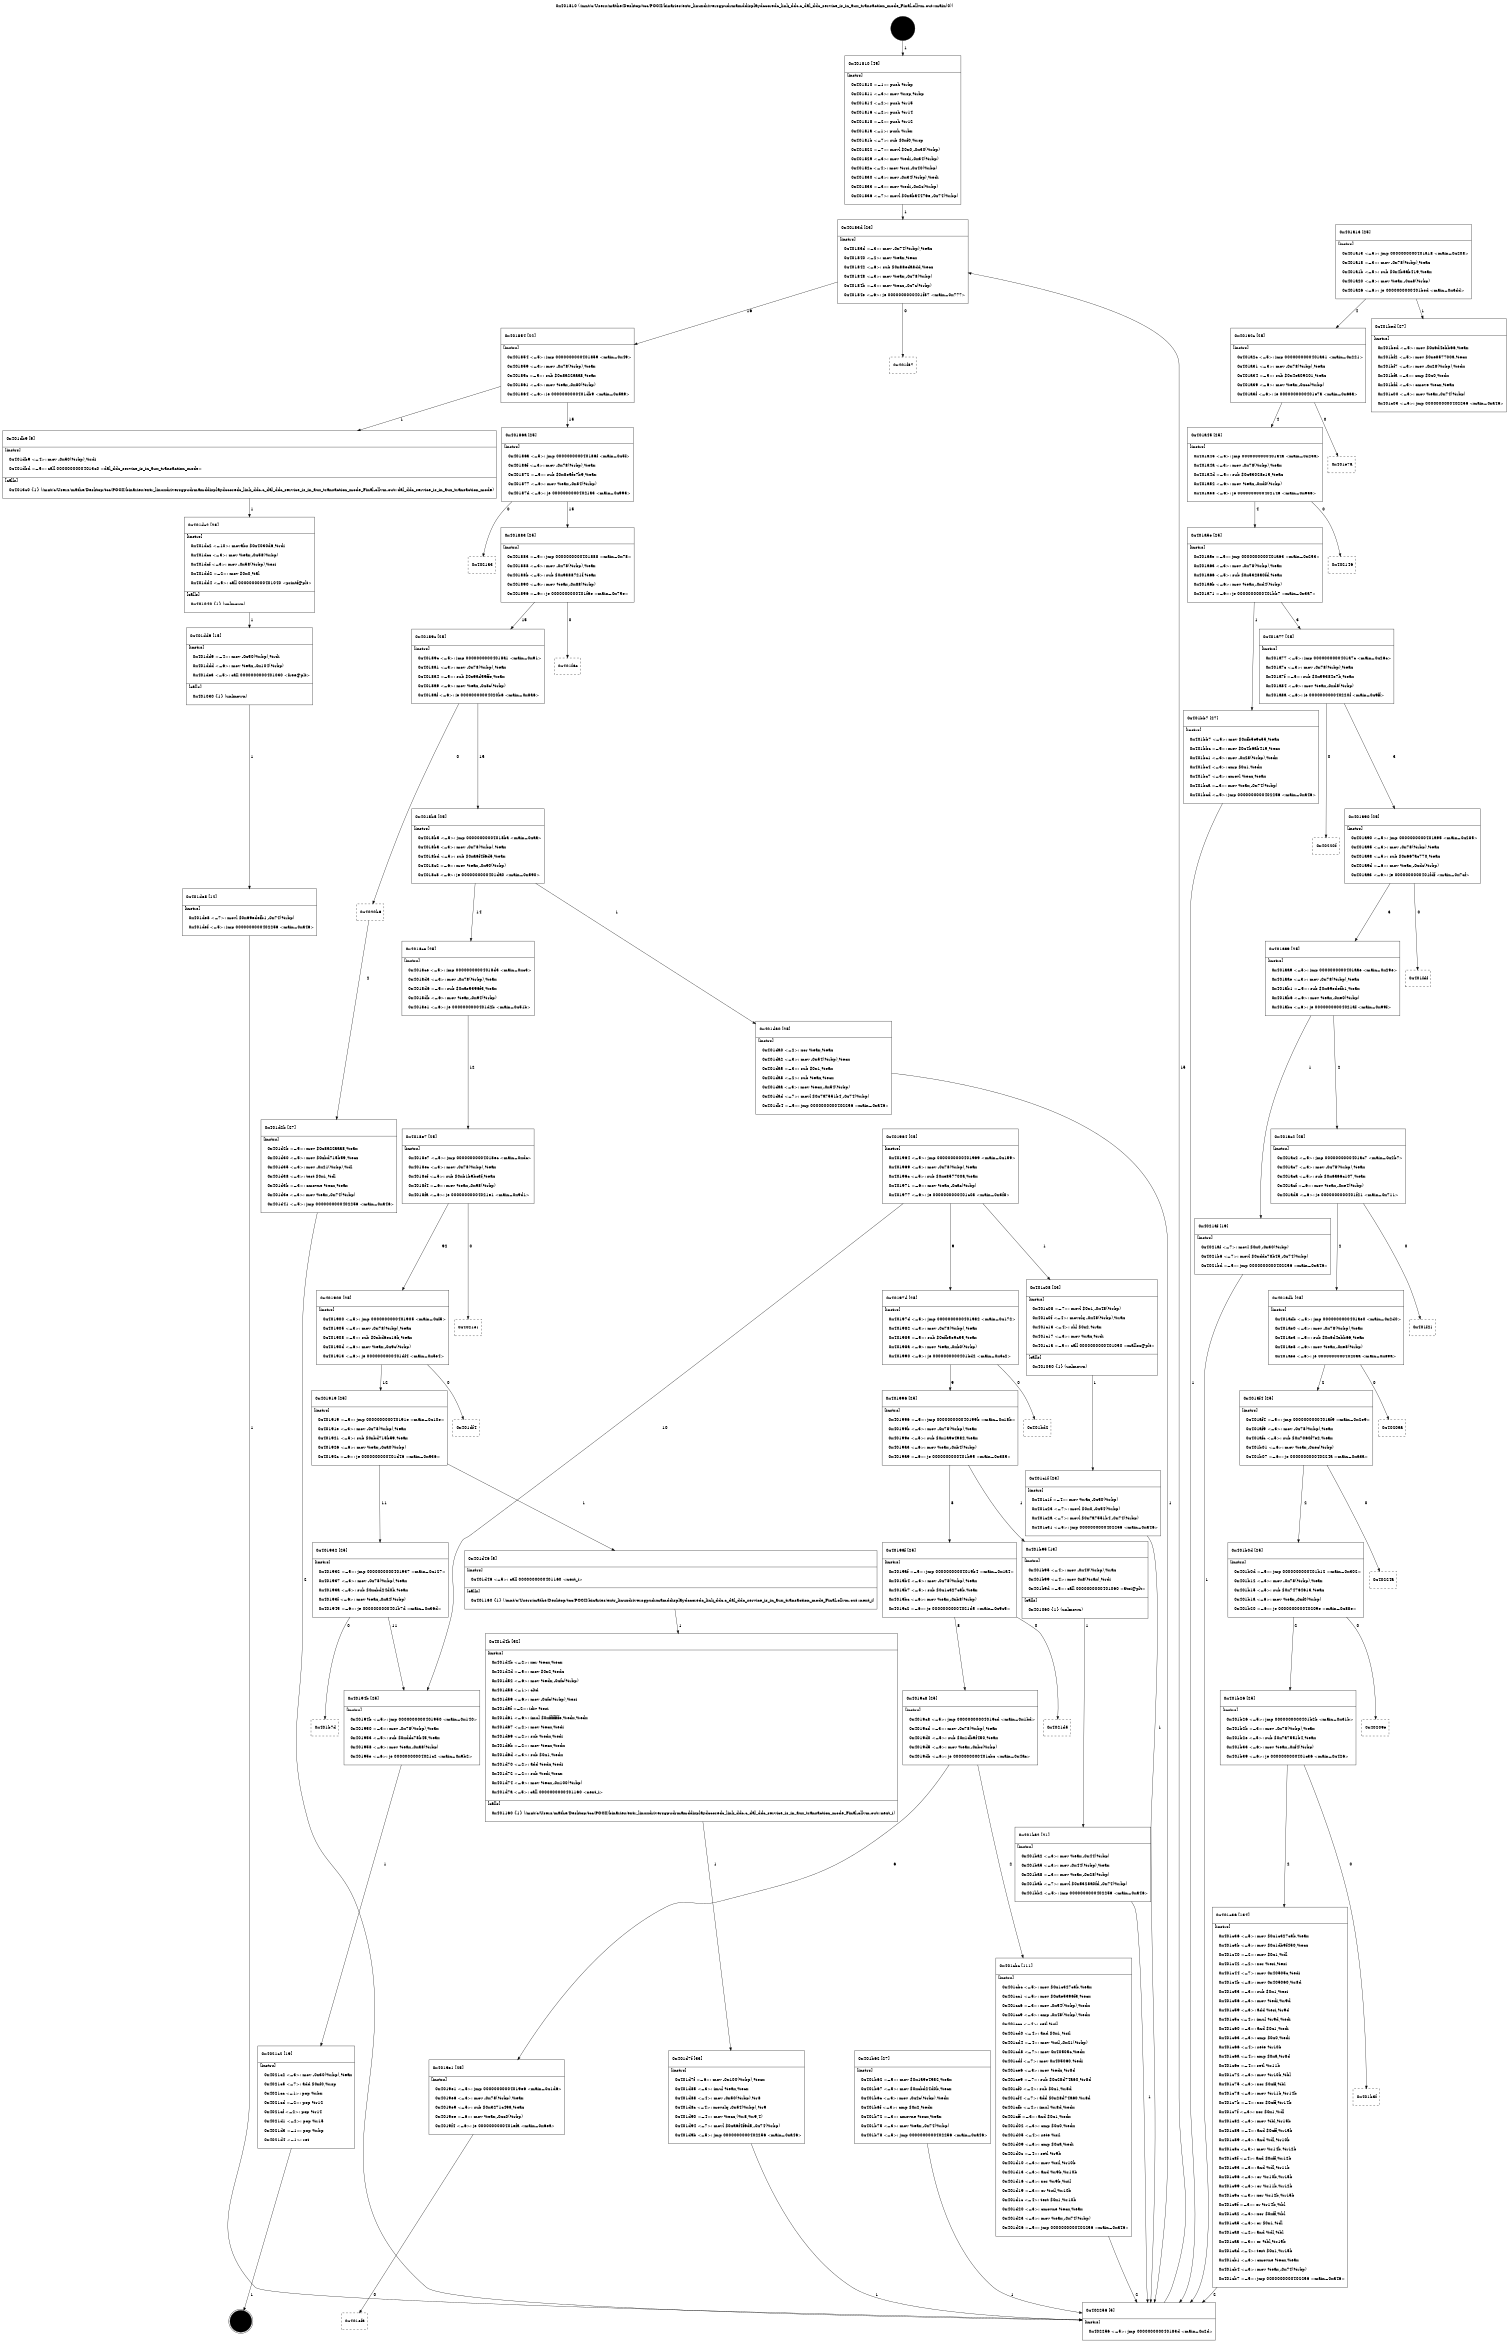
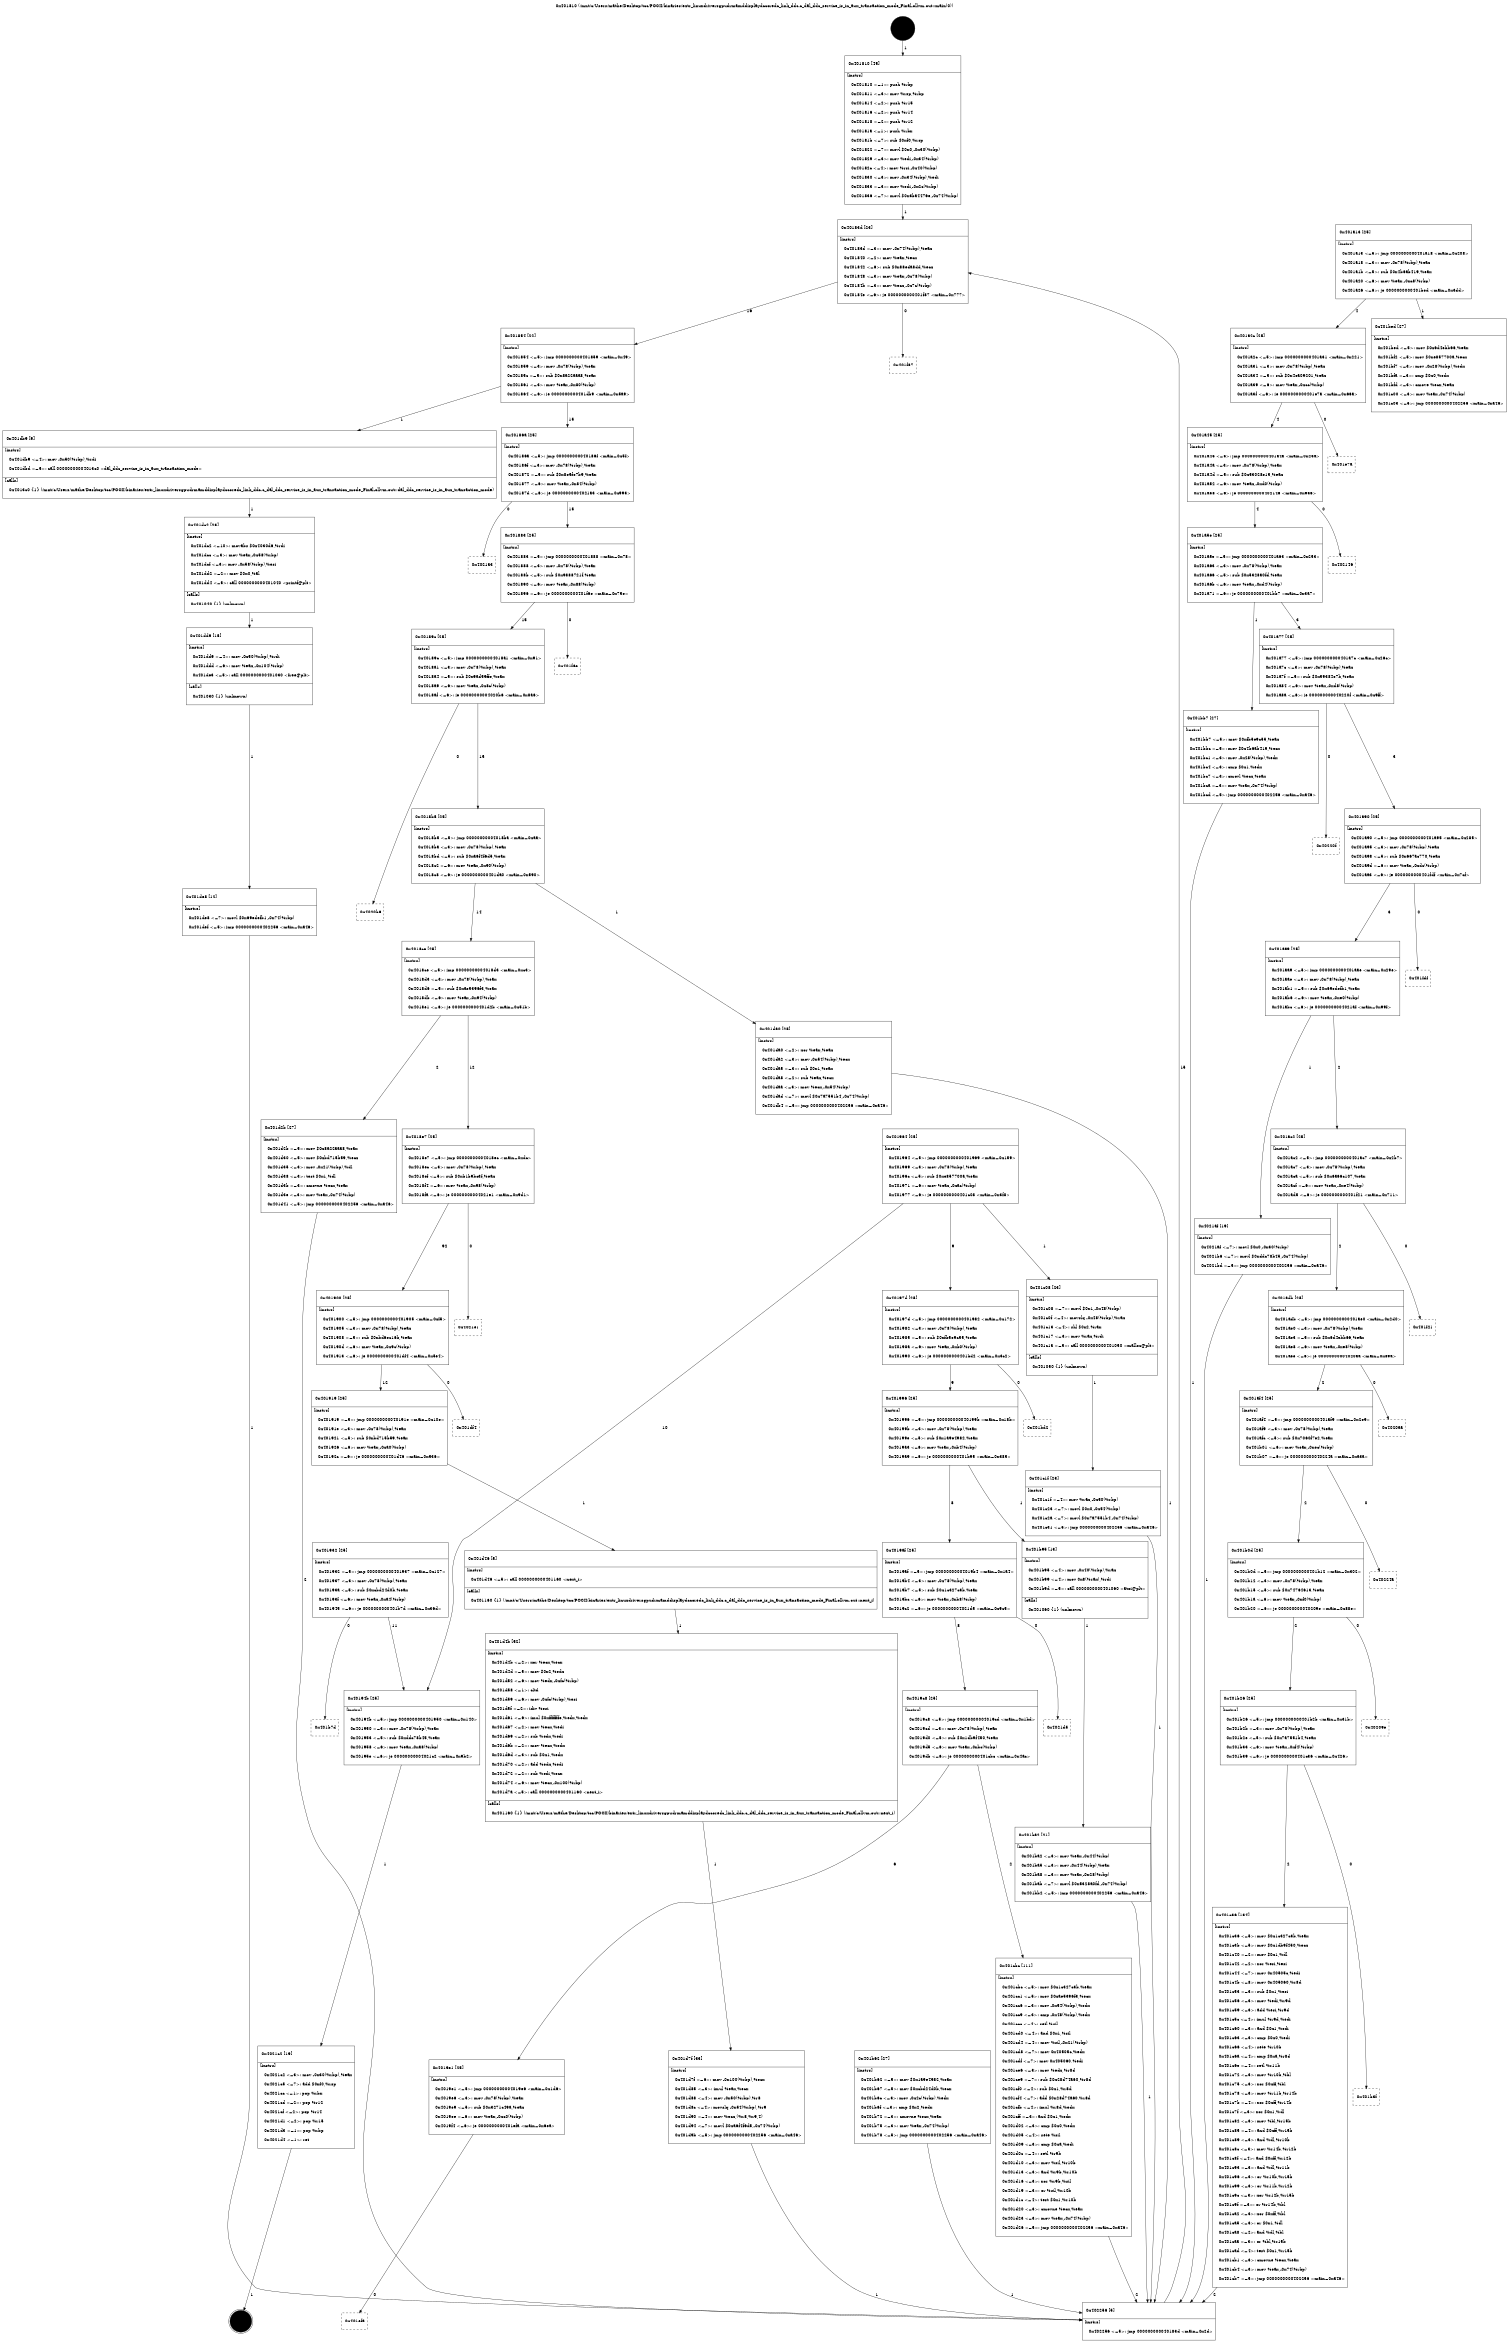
(353, 1019) -> (403, 1066)
(380, 1502) -> none
